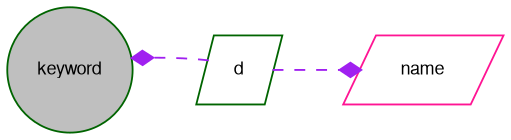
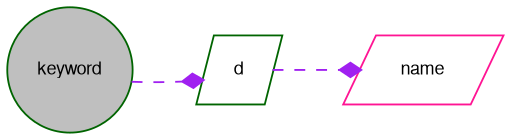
(181, 58) -> (157, 82)
